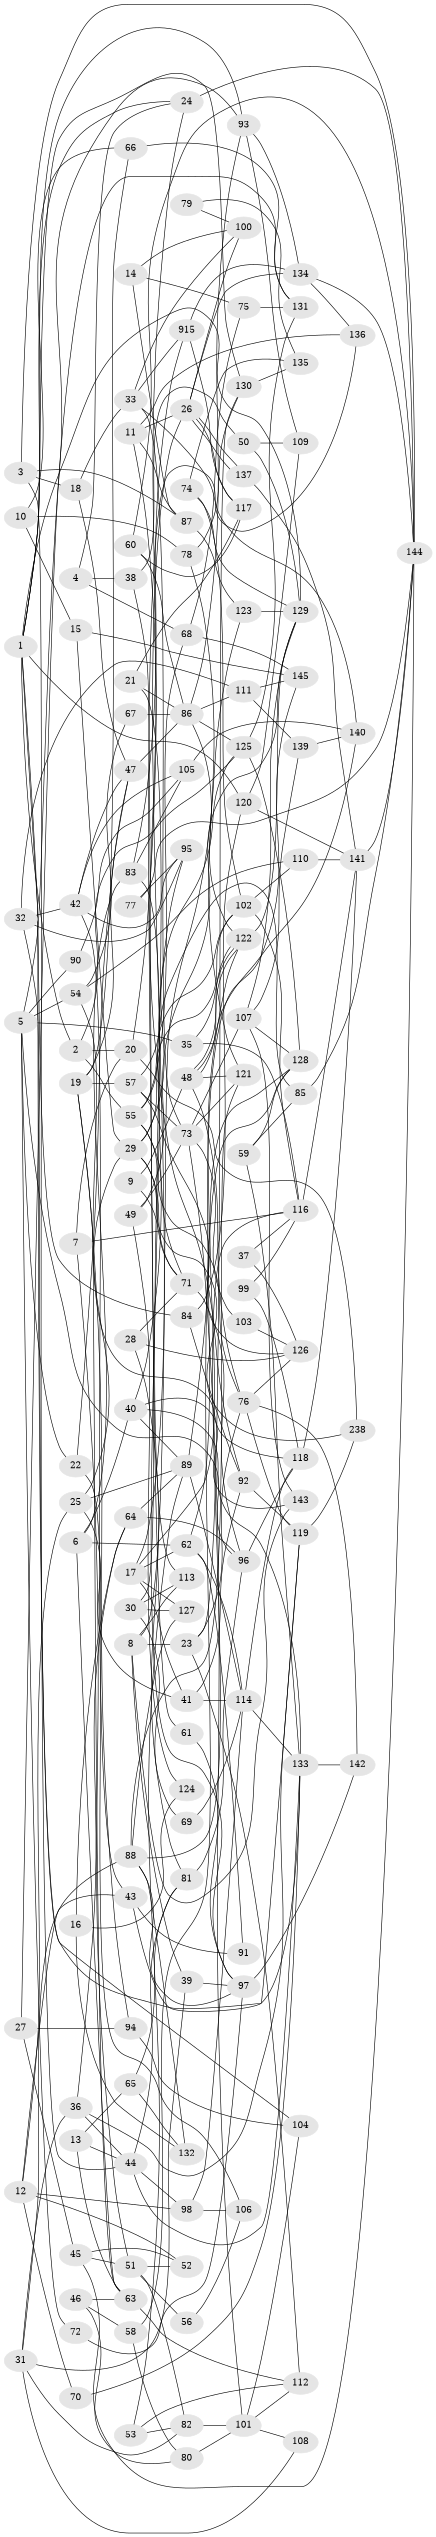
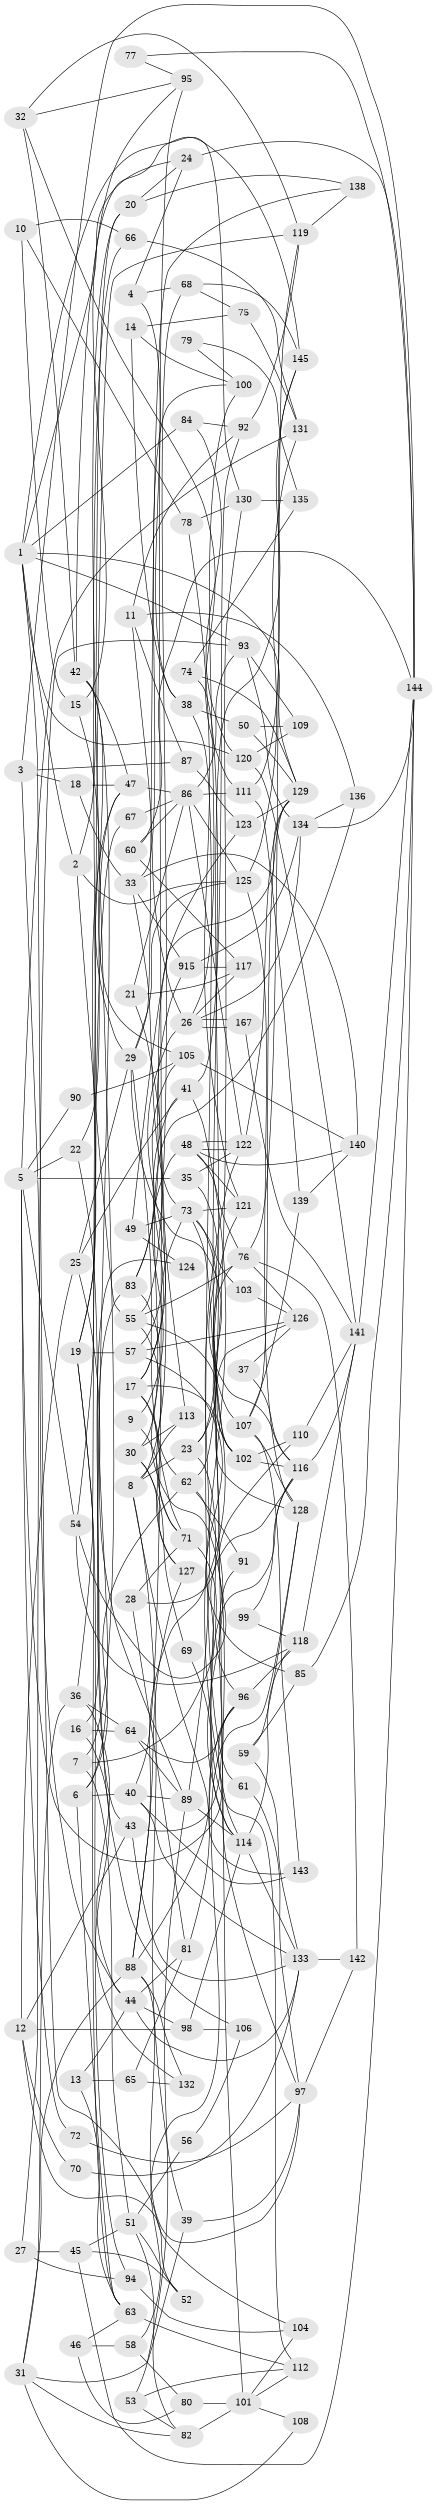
(146, 372) -> (140, 521)
(244, 476) -> (244, 1023)
(358, 1431) -> (358, 187)
